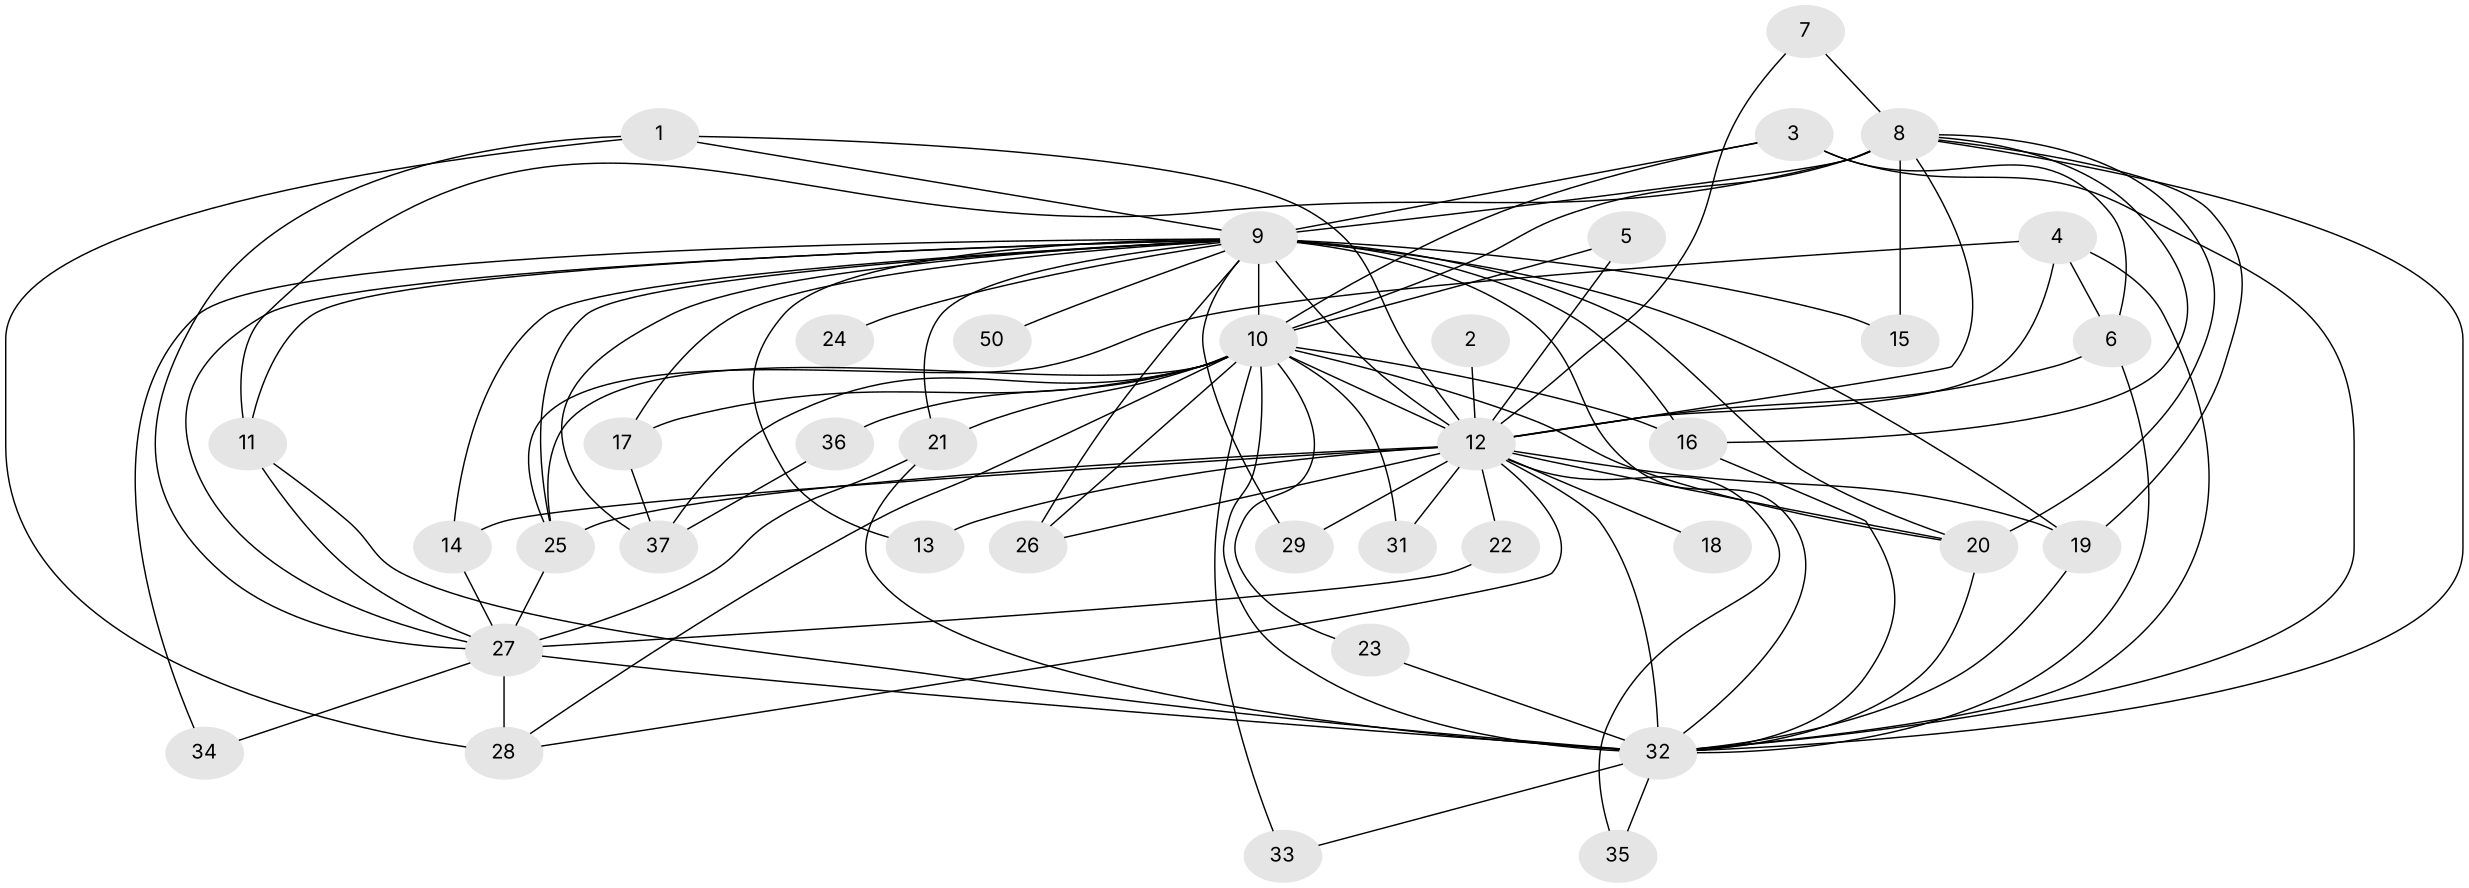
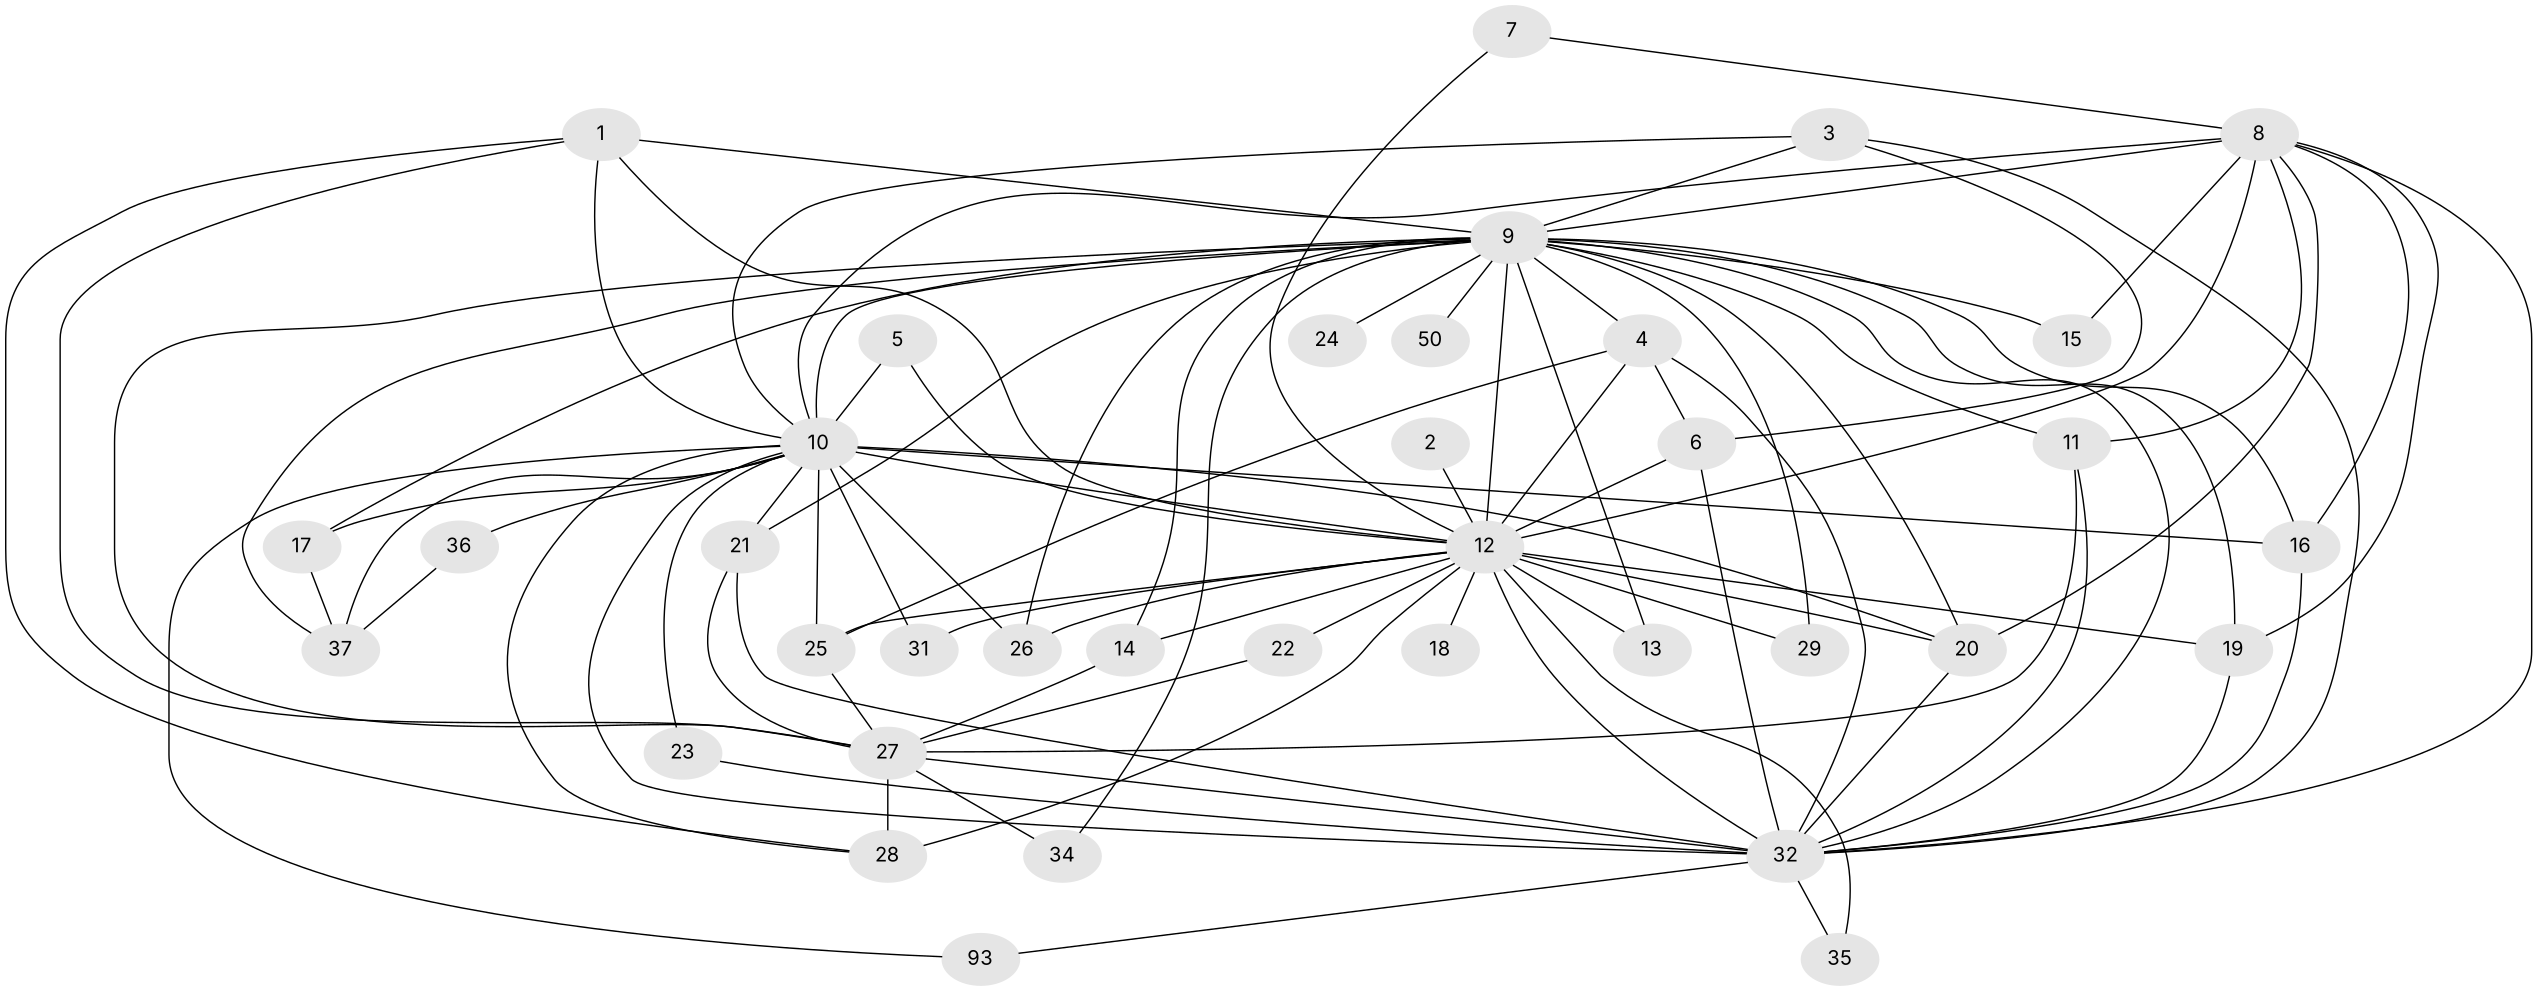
(602, 308) -> (1576, 289)
none -> (623, 346)
(1283, 856) -> (981, 959)
